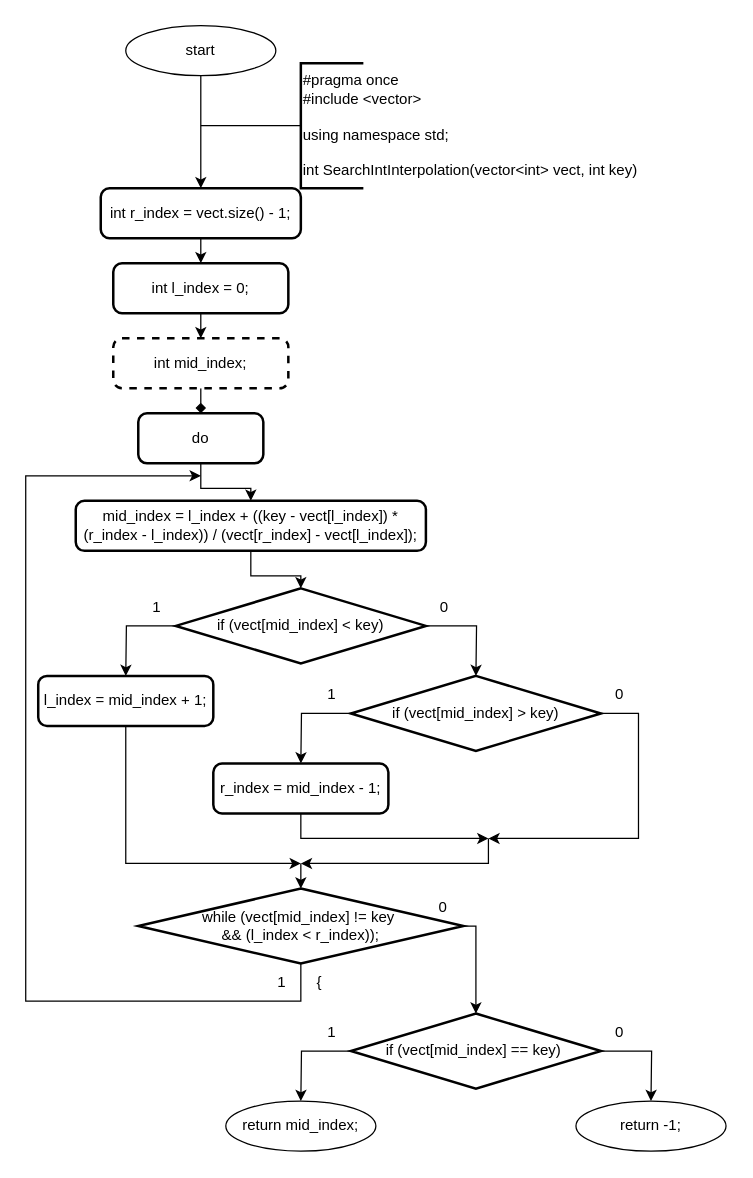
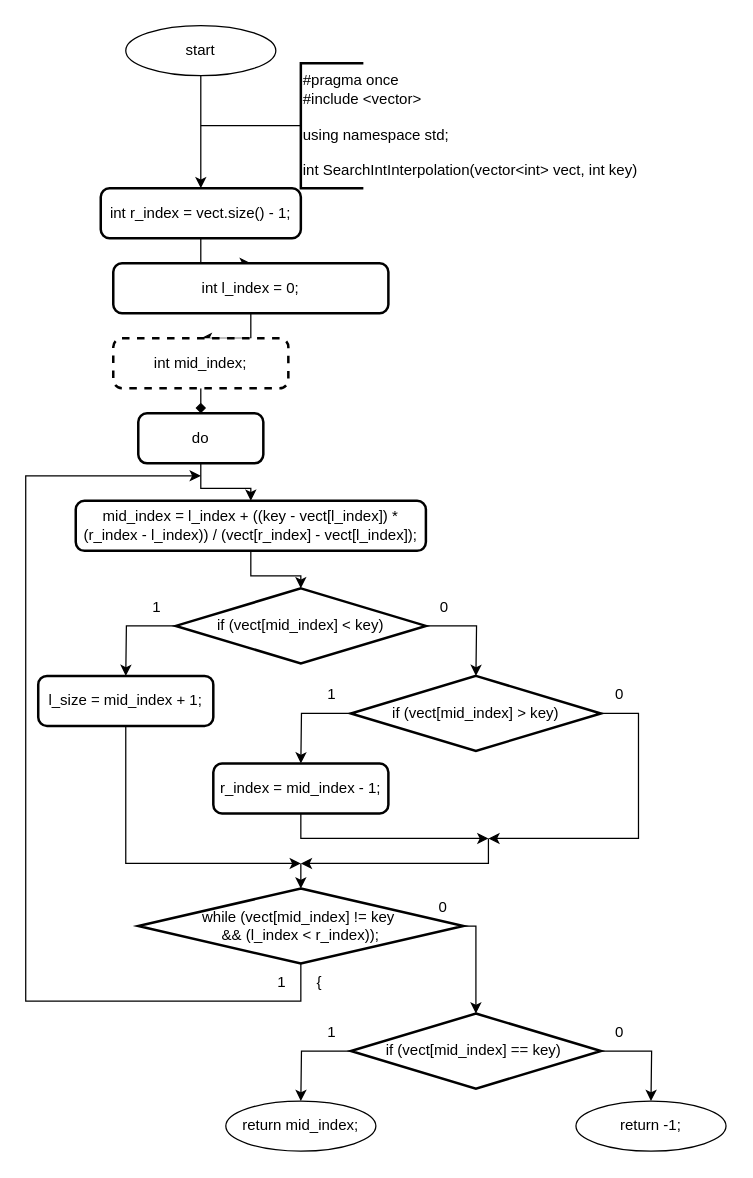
(201, 288) -> (251, 288)
(126, 701) -> (126, 701)
